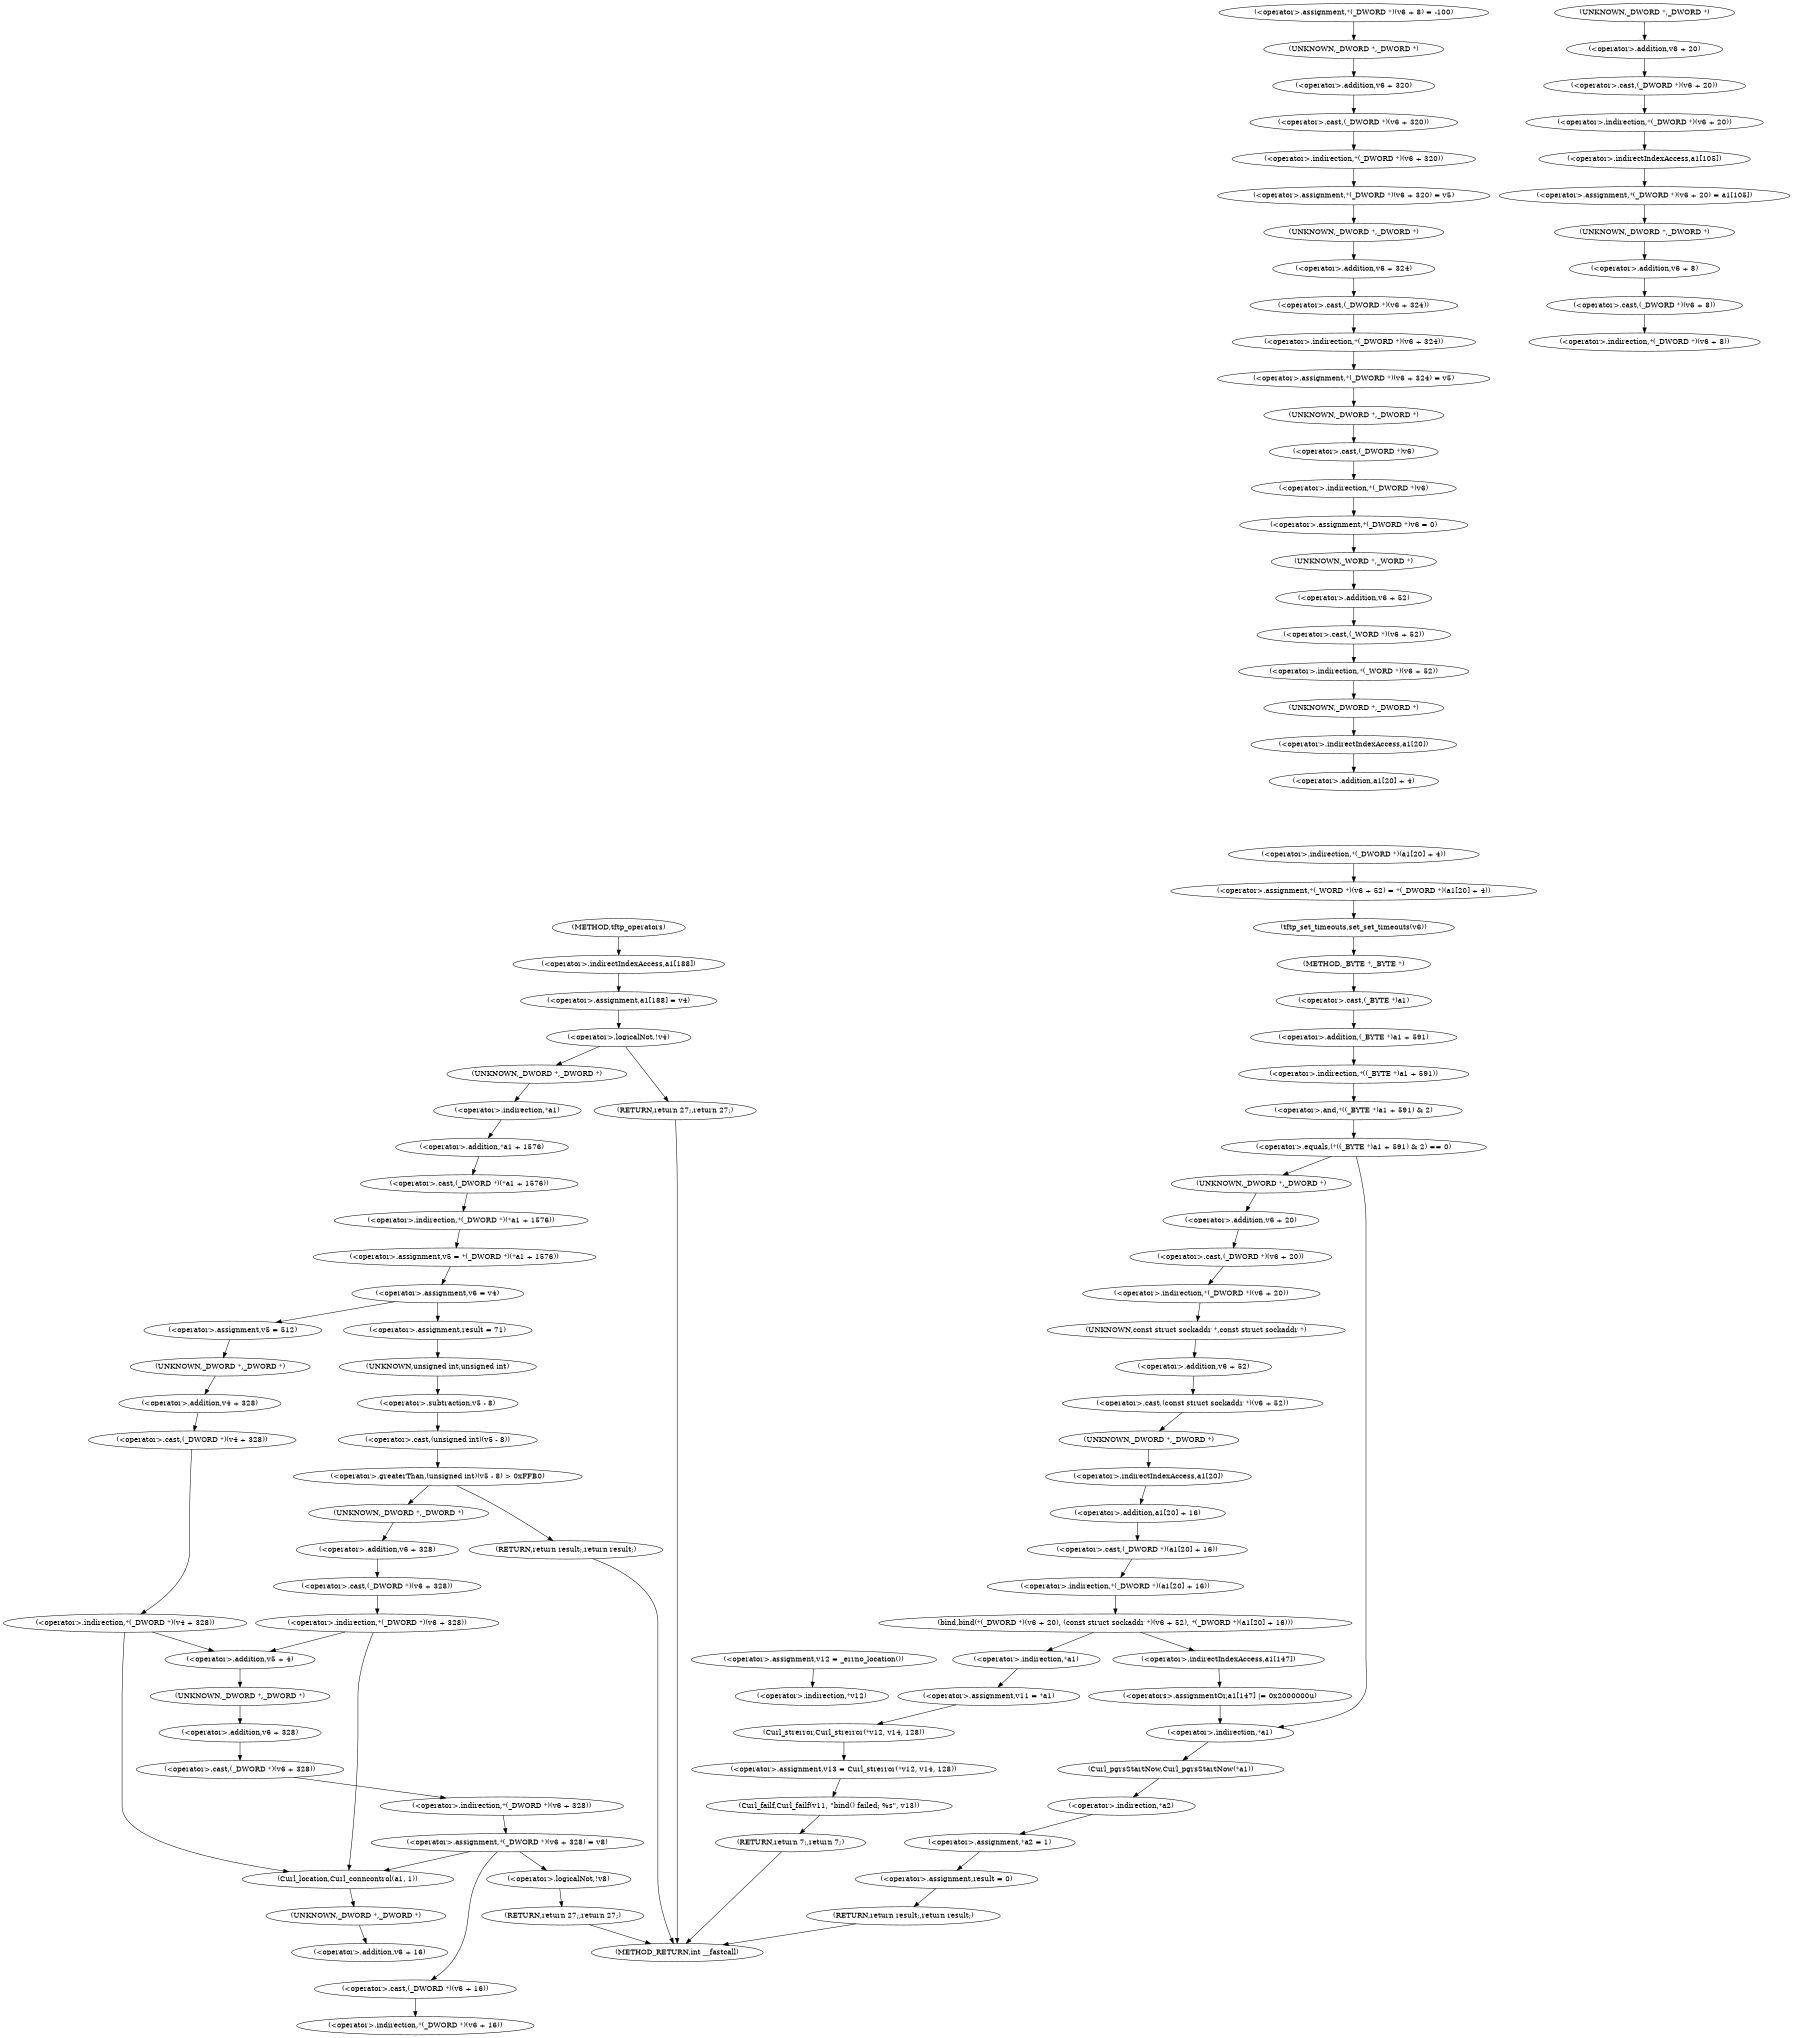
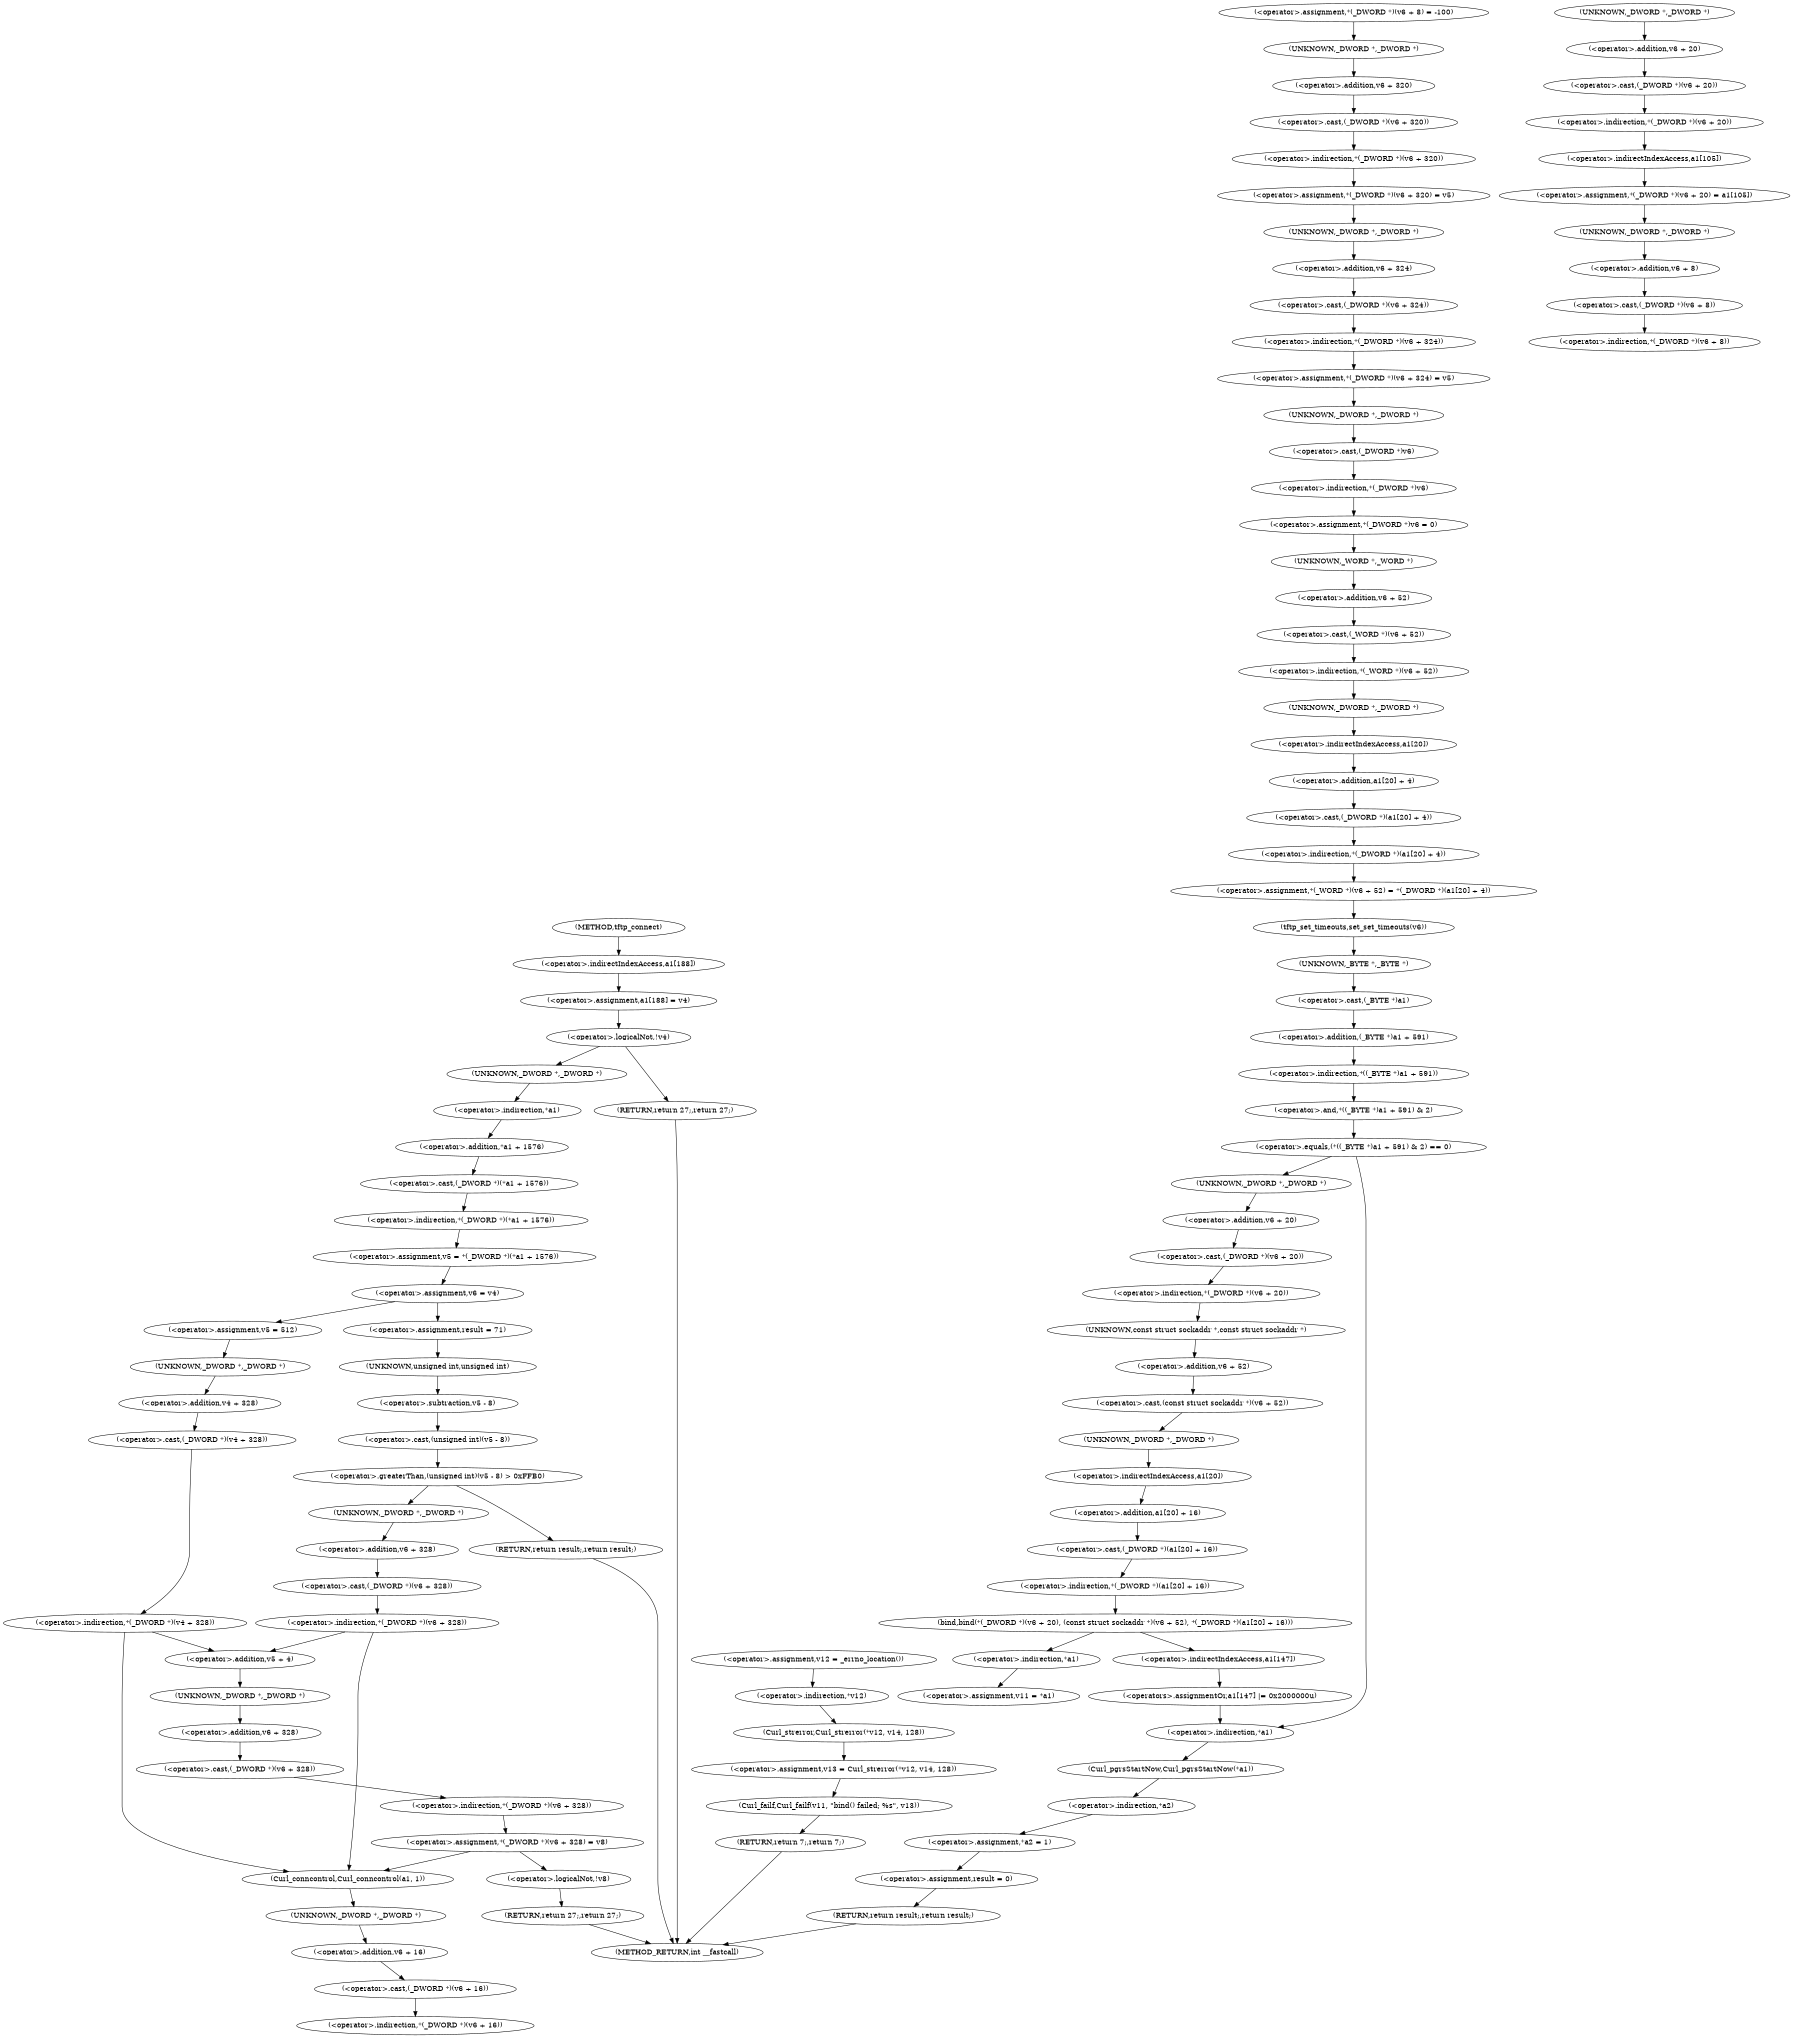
none -> (1354, 818)
(619, 928) -> (619, 928)
(1354, 964) -> (1354, 964)
(919, 1714) -> (826, 1713)
(348, 1879) -> (348, 1879)
(468, 1916) -> (390, 1969)
